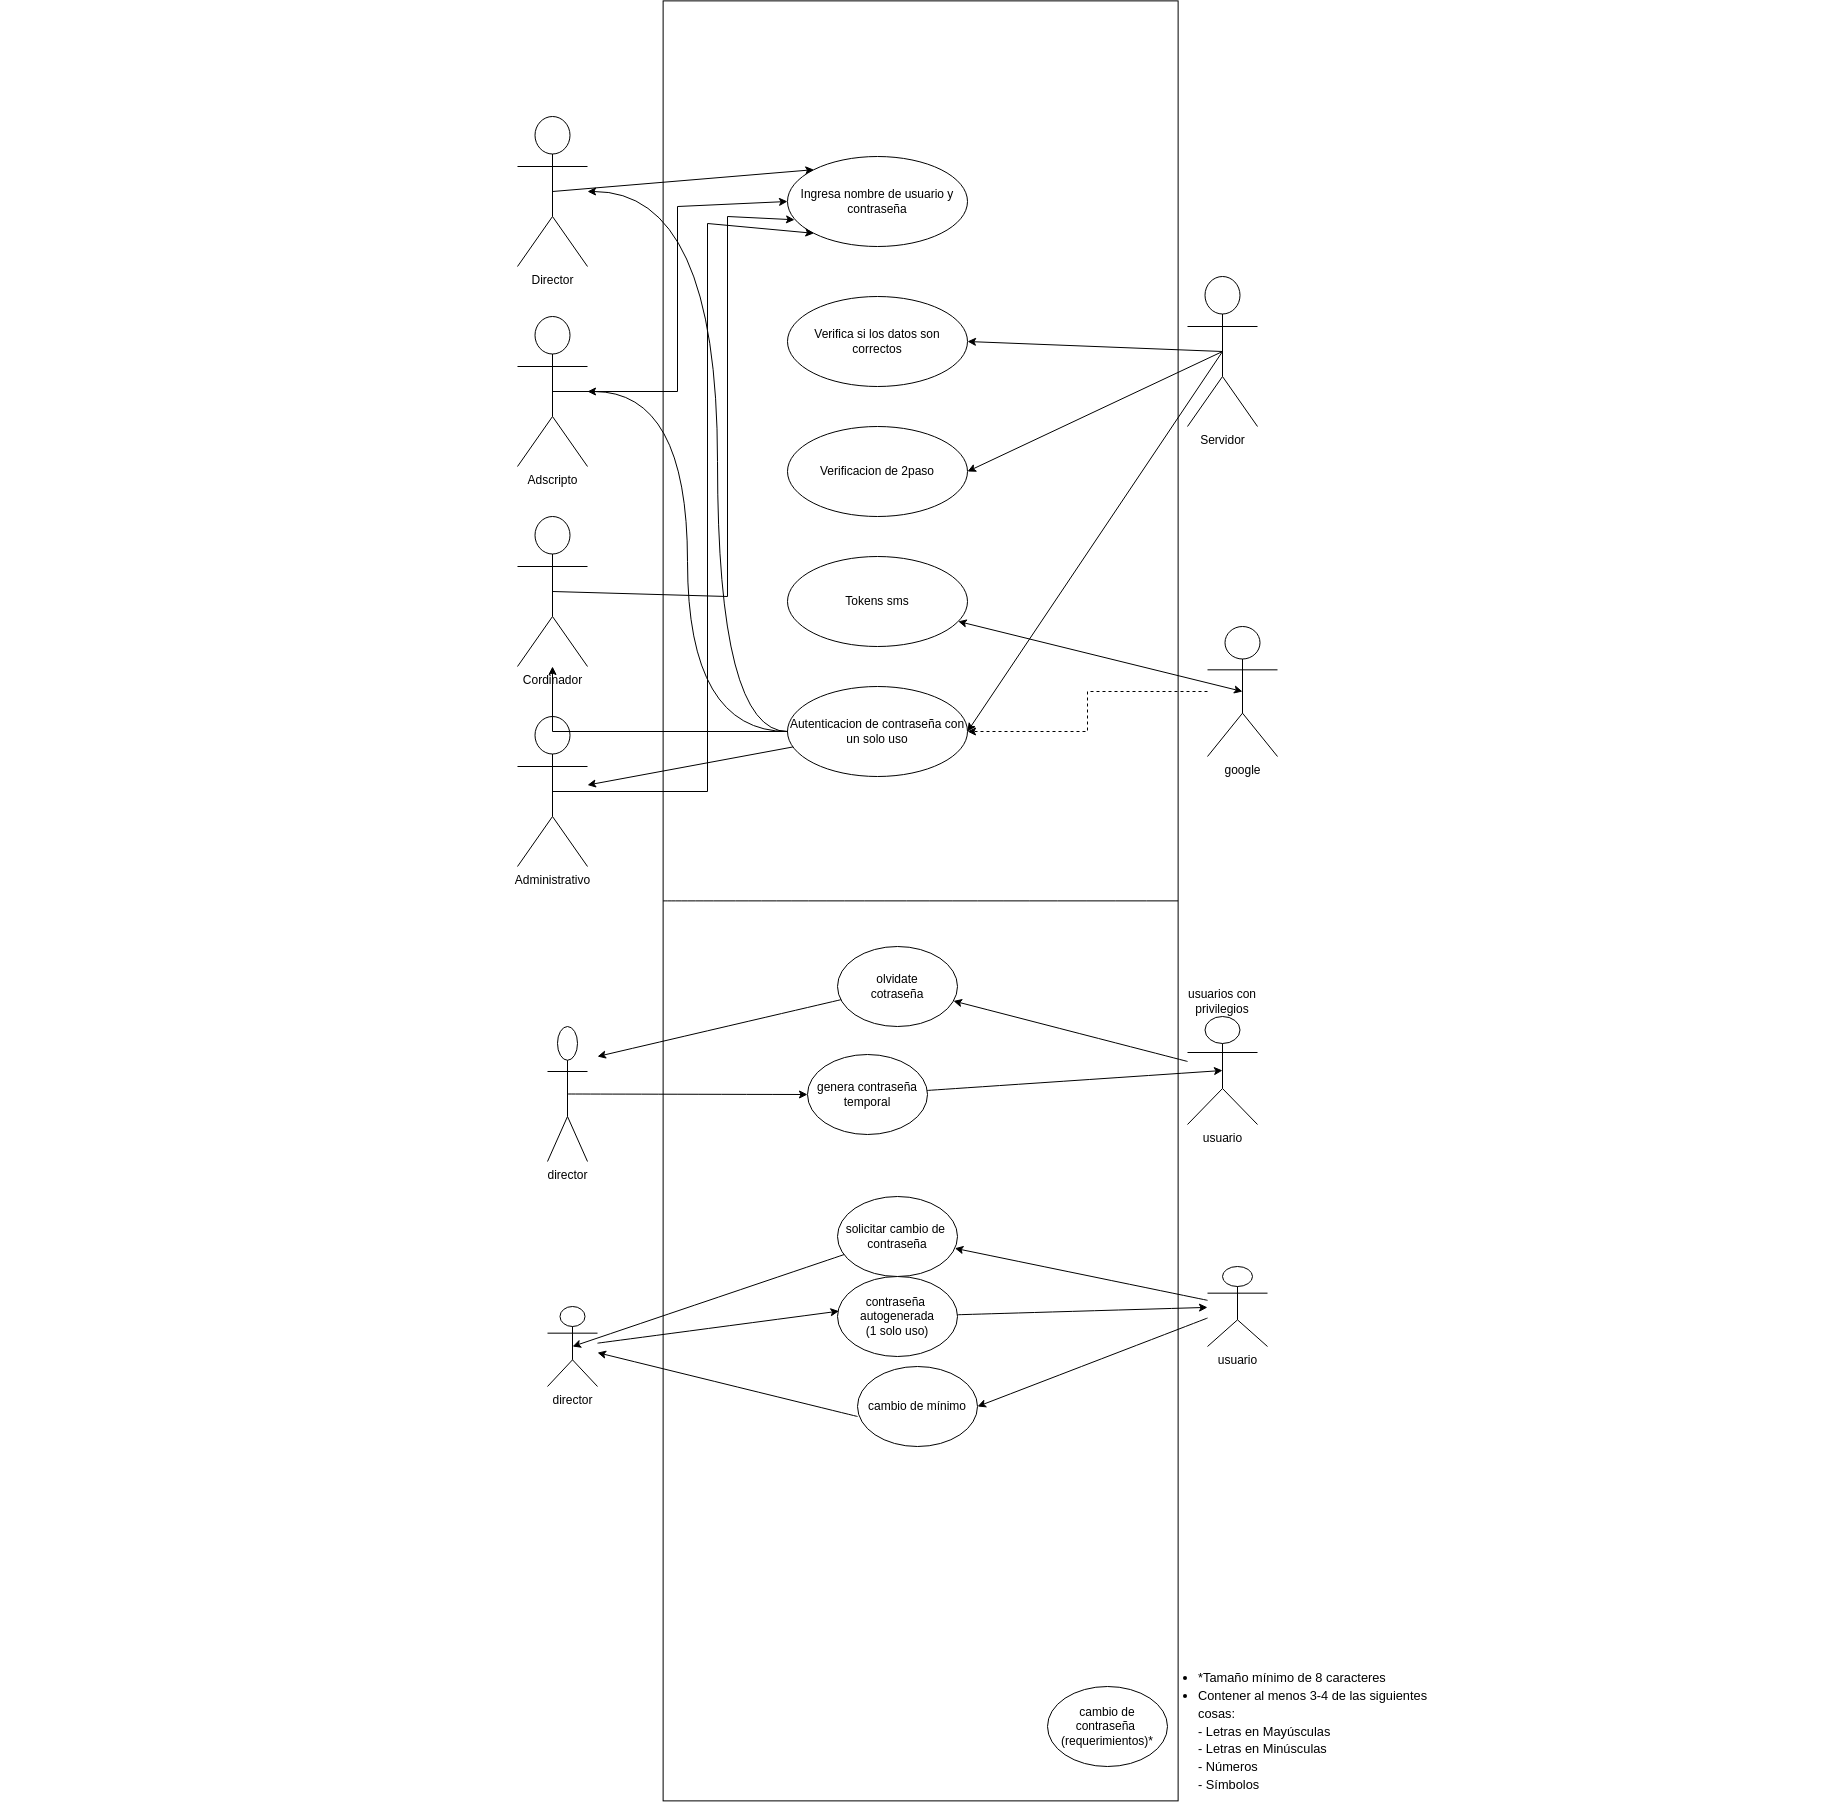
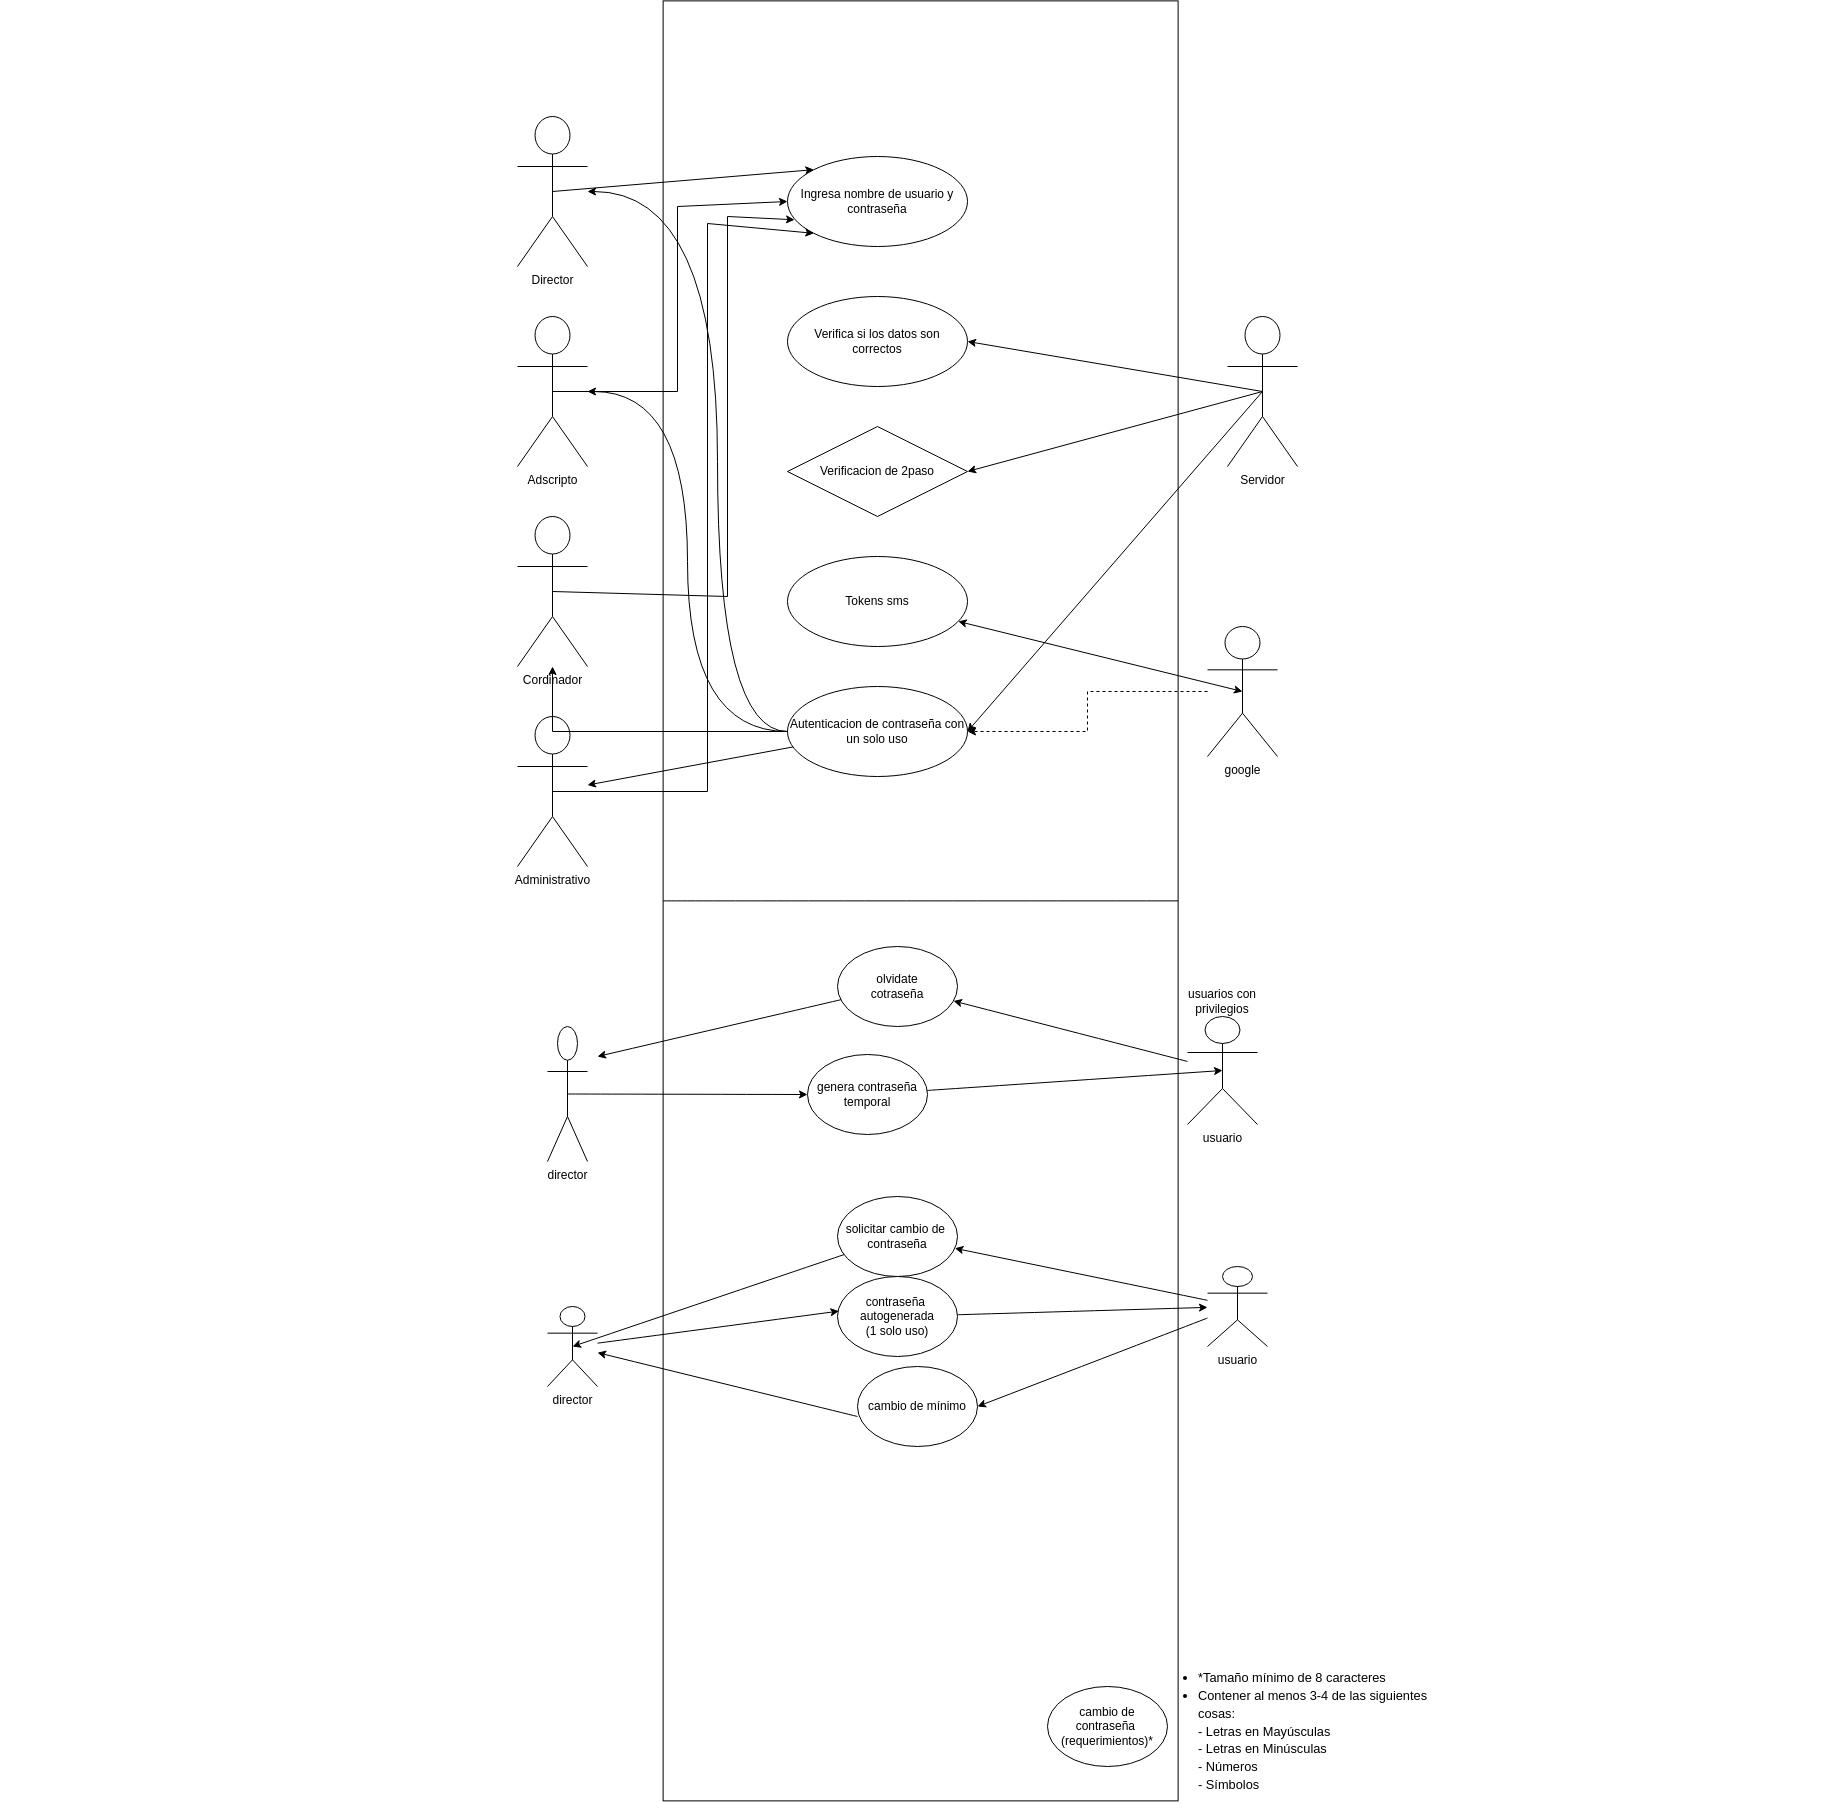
(1223, 352) -> (1263, 392)
(878, 472) -> (878, 472)
